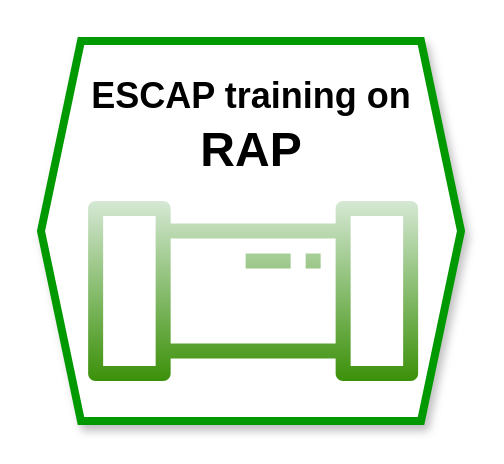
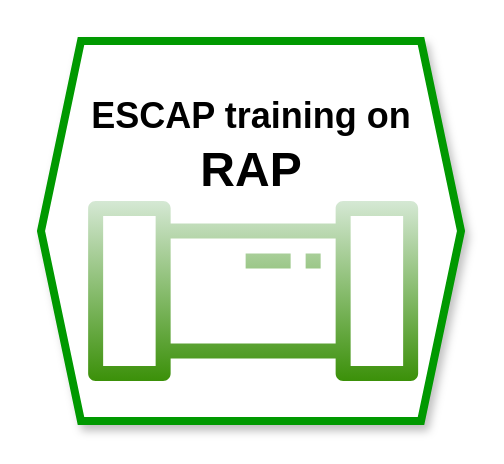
(251, 121) -> (251, 141)
